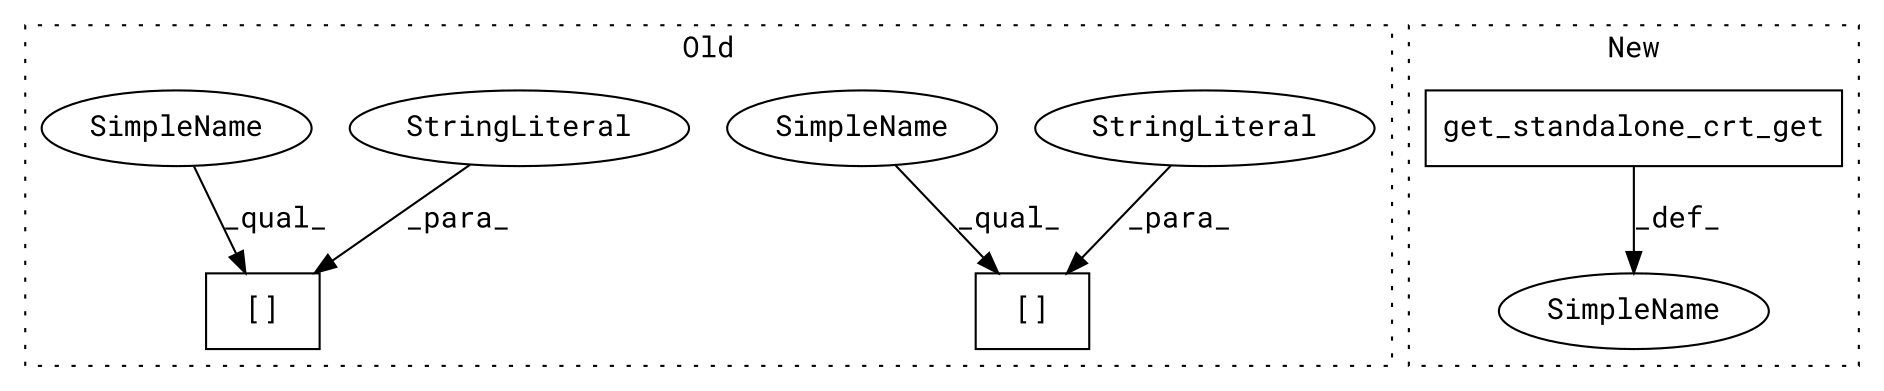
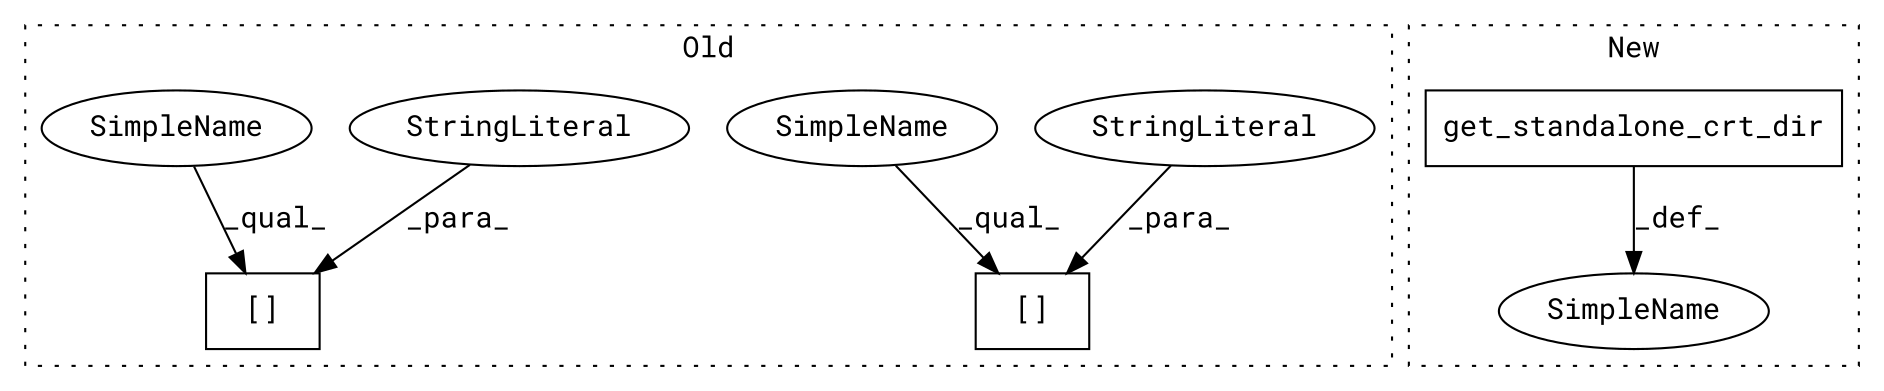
(1634, 128) -> (1634, 128)
